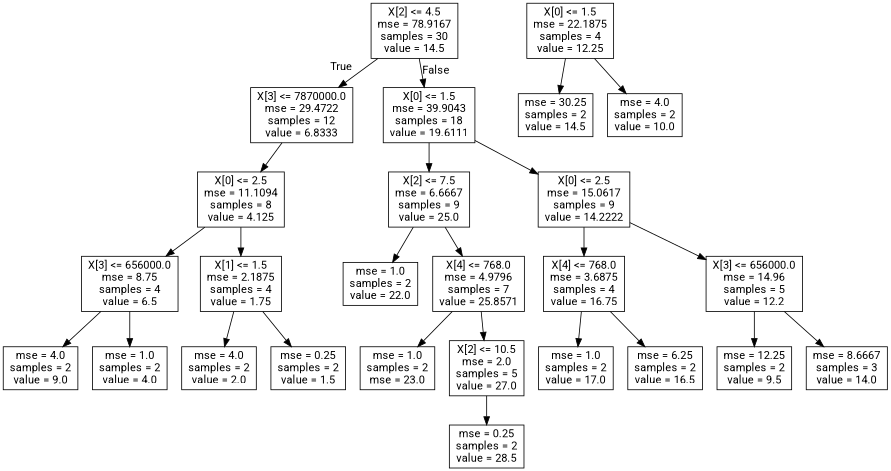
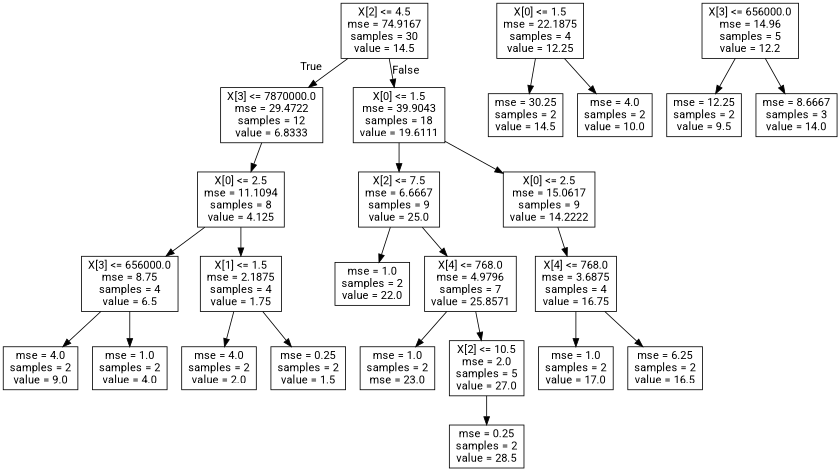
(414, 31) -> (384, 31)
(664, 239) -> none
